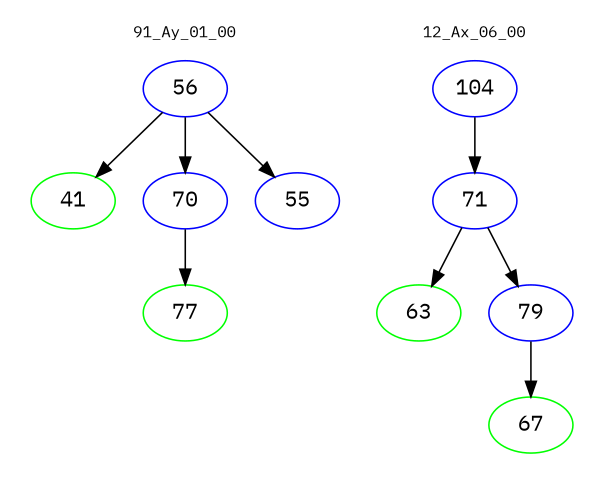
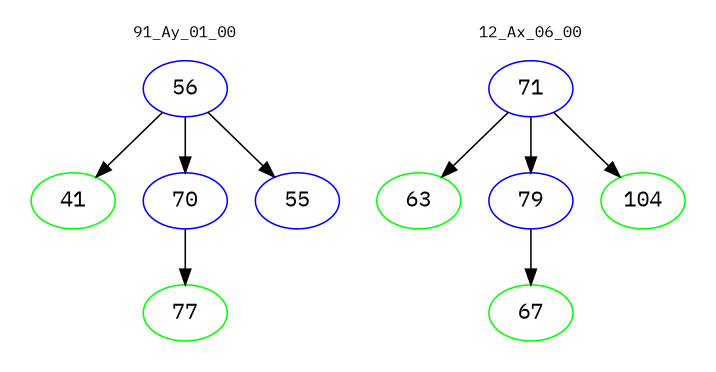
(475, 89) -> (643, 201)
(475, 137) -> (581, 139)
